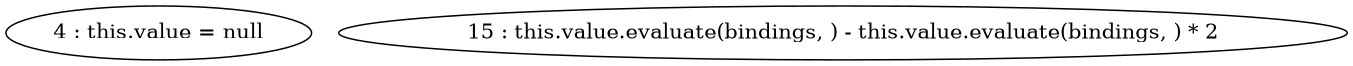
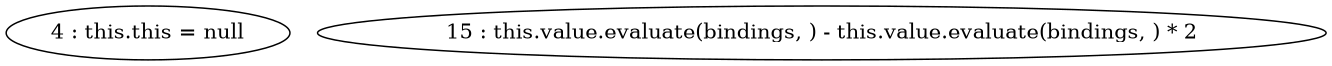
(159, 33) -> (148, 33)
